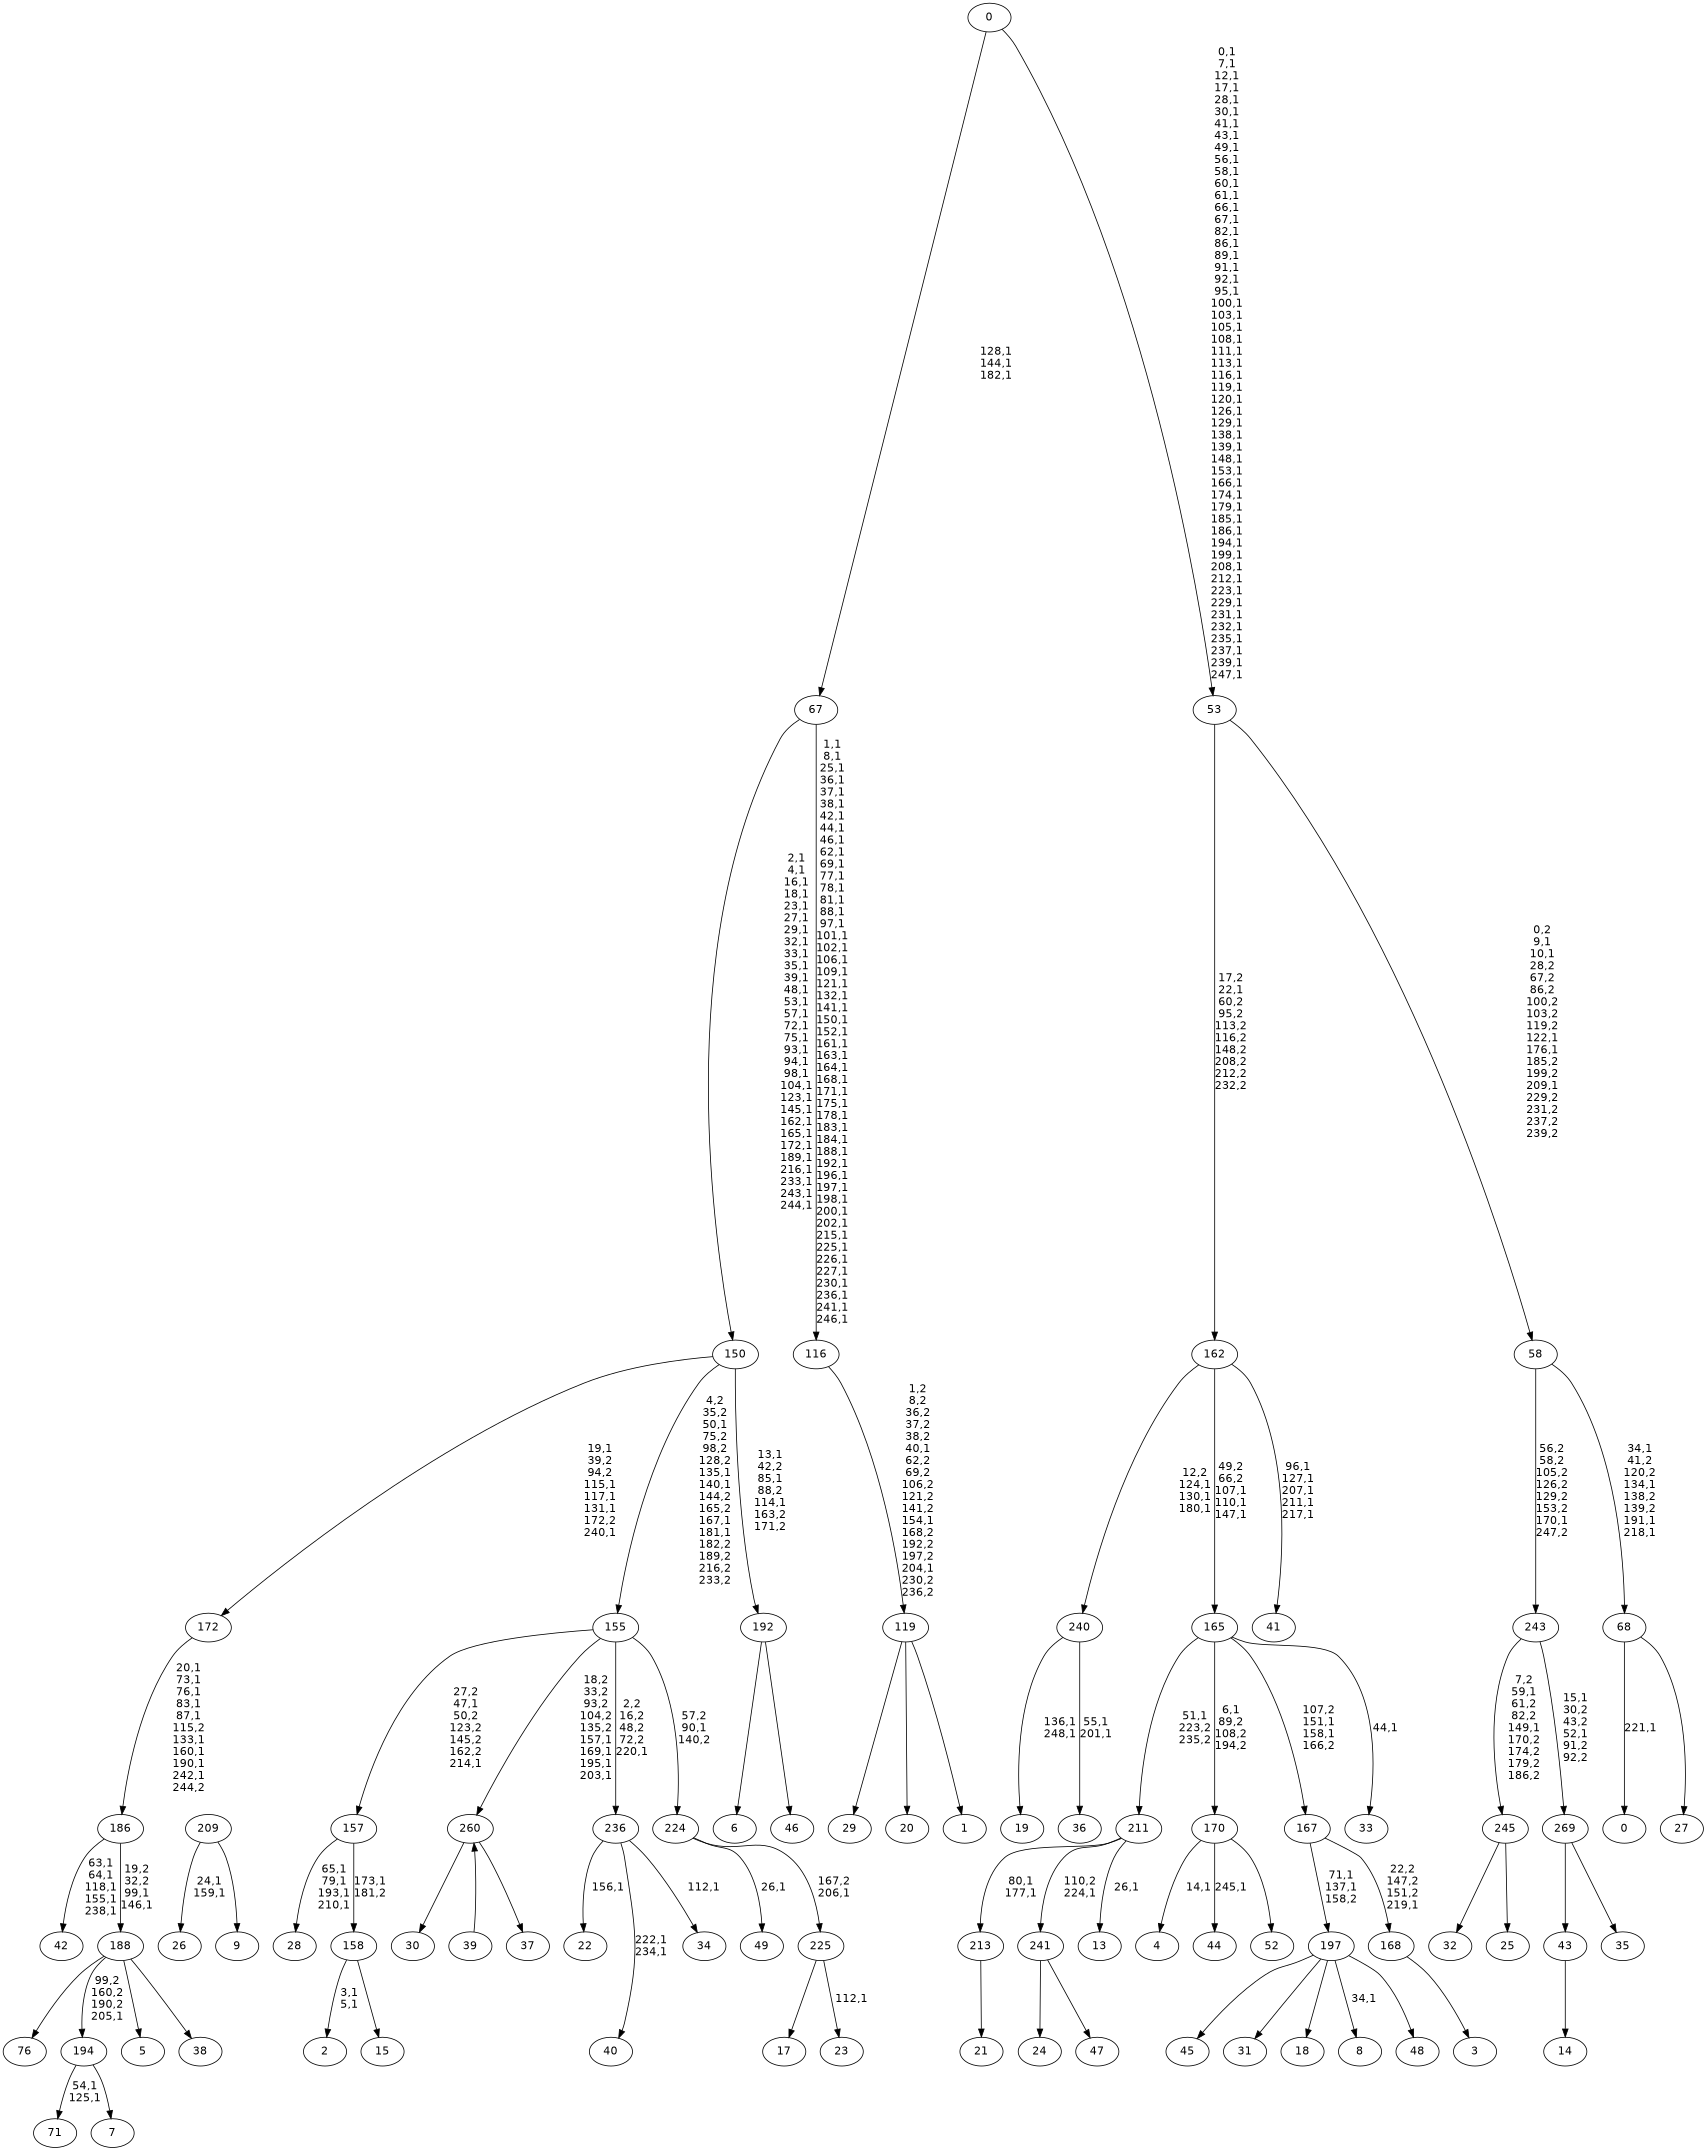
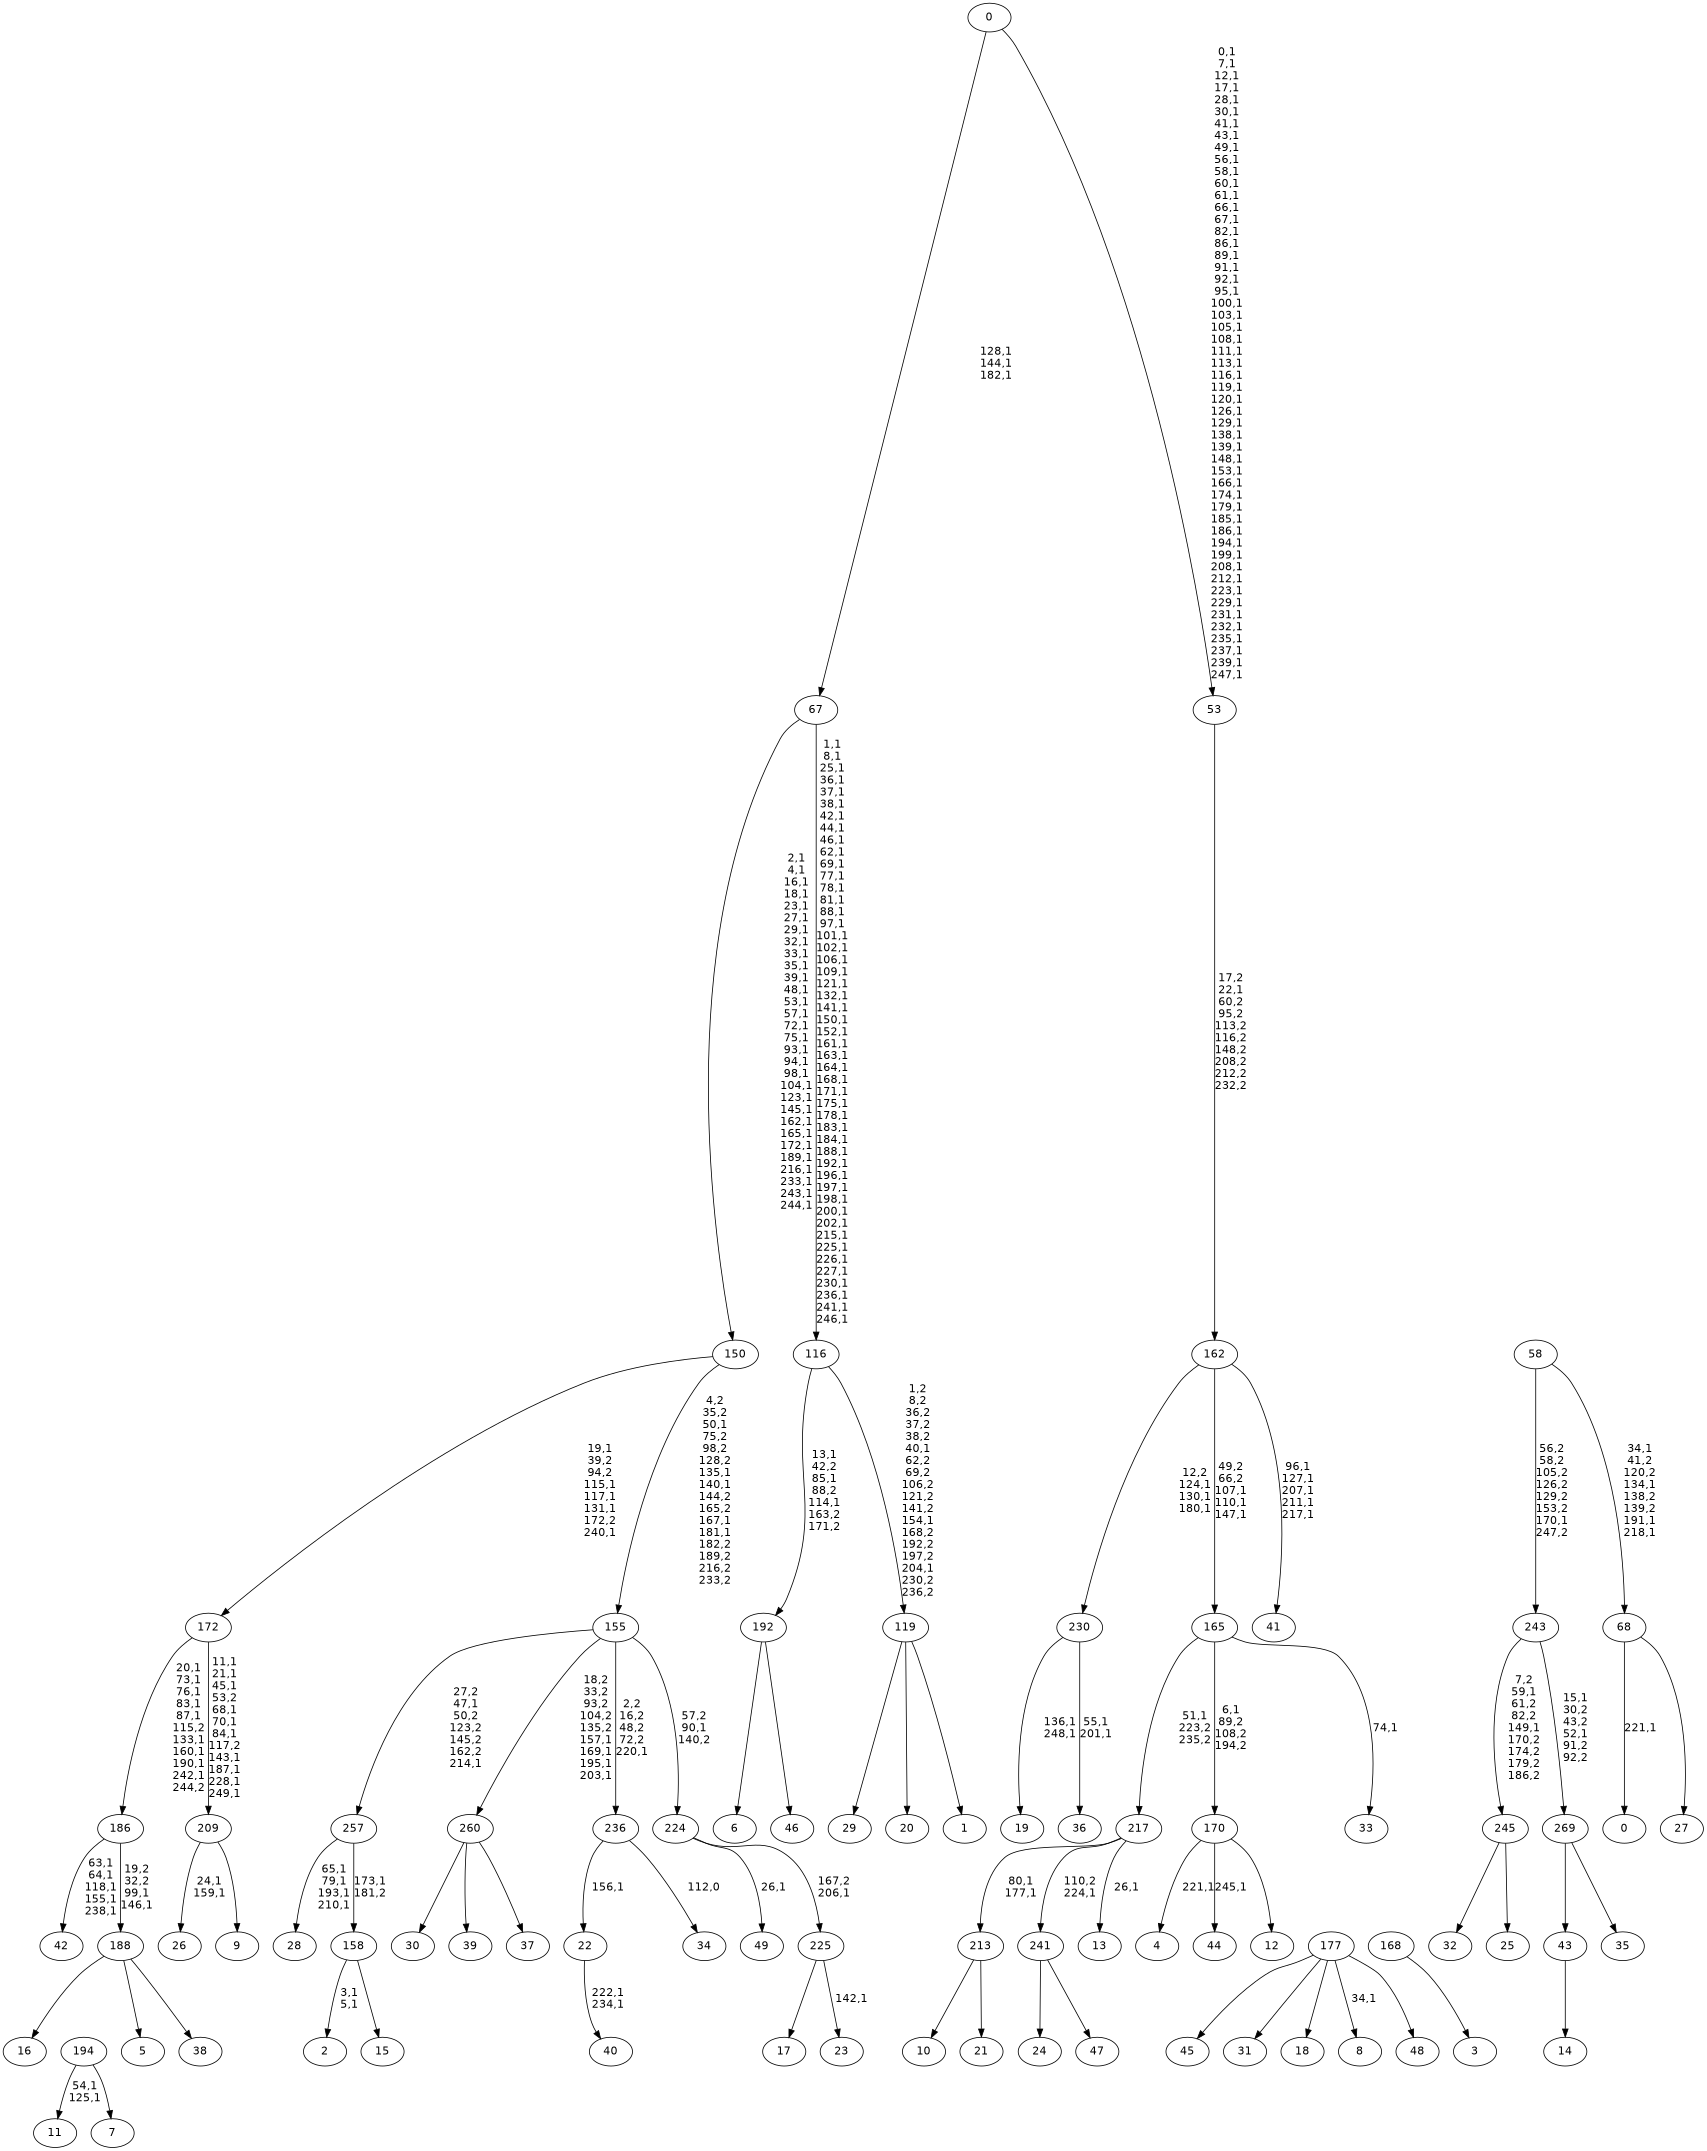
(1411, 1010) -> none
(739, 1488) -> (804, 1491)
(1080, 1628) -> (1080, 1628)
none -> (208, 1724)
(1386, 1728) -> (1386, 1728)
(354, 1829) -> (354, 1829)
(1139, 1829) -> (1139, 1829)
(1307, 1829) -> none
(704, 1888) -> (704, 1888)
(1199, 1888) -> (1199, 1888)
(476, 1892) -> (465, 1884)
(635, 1937) -> (586, 1997)
(1272, 1946) -> (1272, 1946)
(1331, 1946) -> (1331, 1946)
(86, 1990) -> none
(852, 1999) -> (852, 1999)
(25, 2052) -> (25, 2052)
none -> (924, 2052)
(55, 2133) -> (55, 2133)
